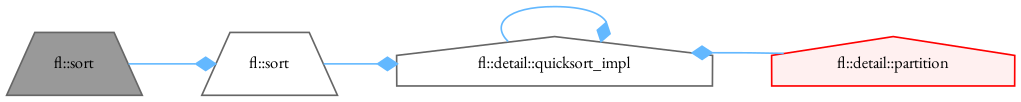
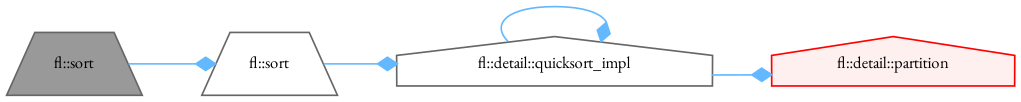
(748, 53) -> (732, 75)
